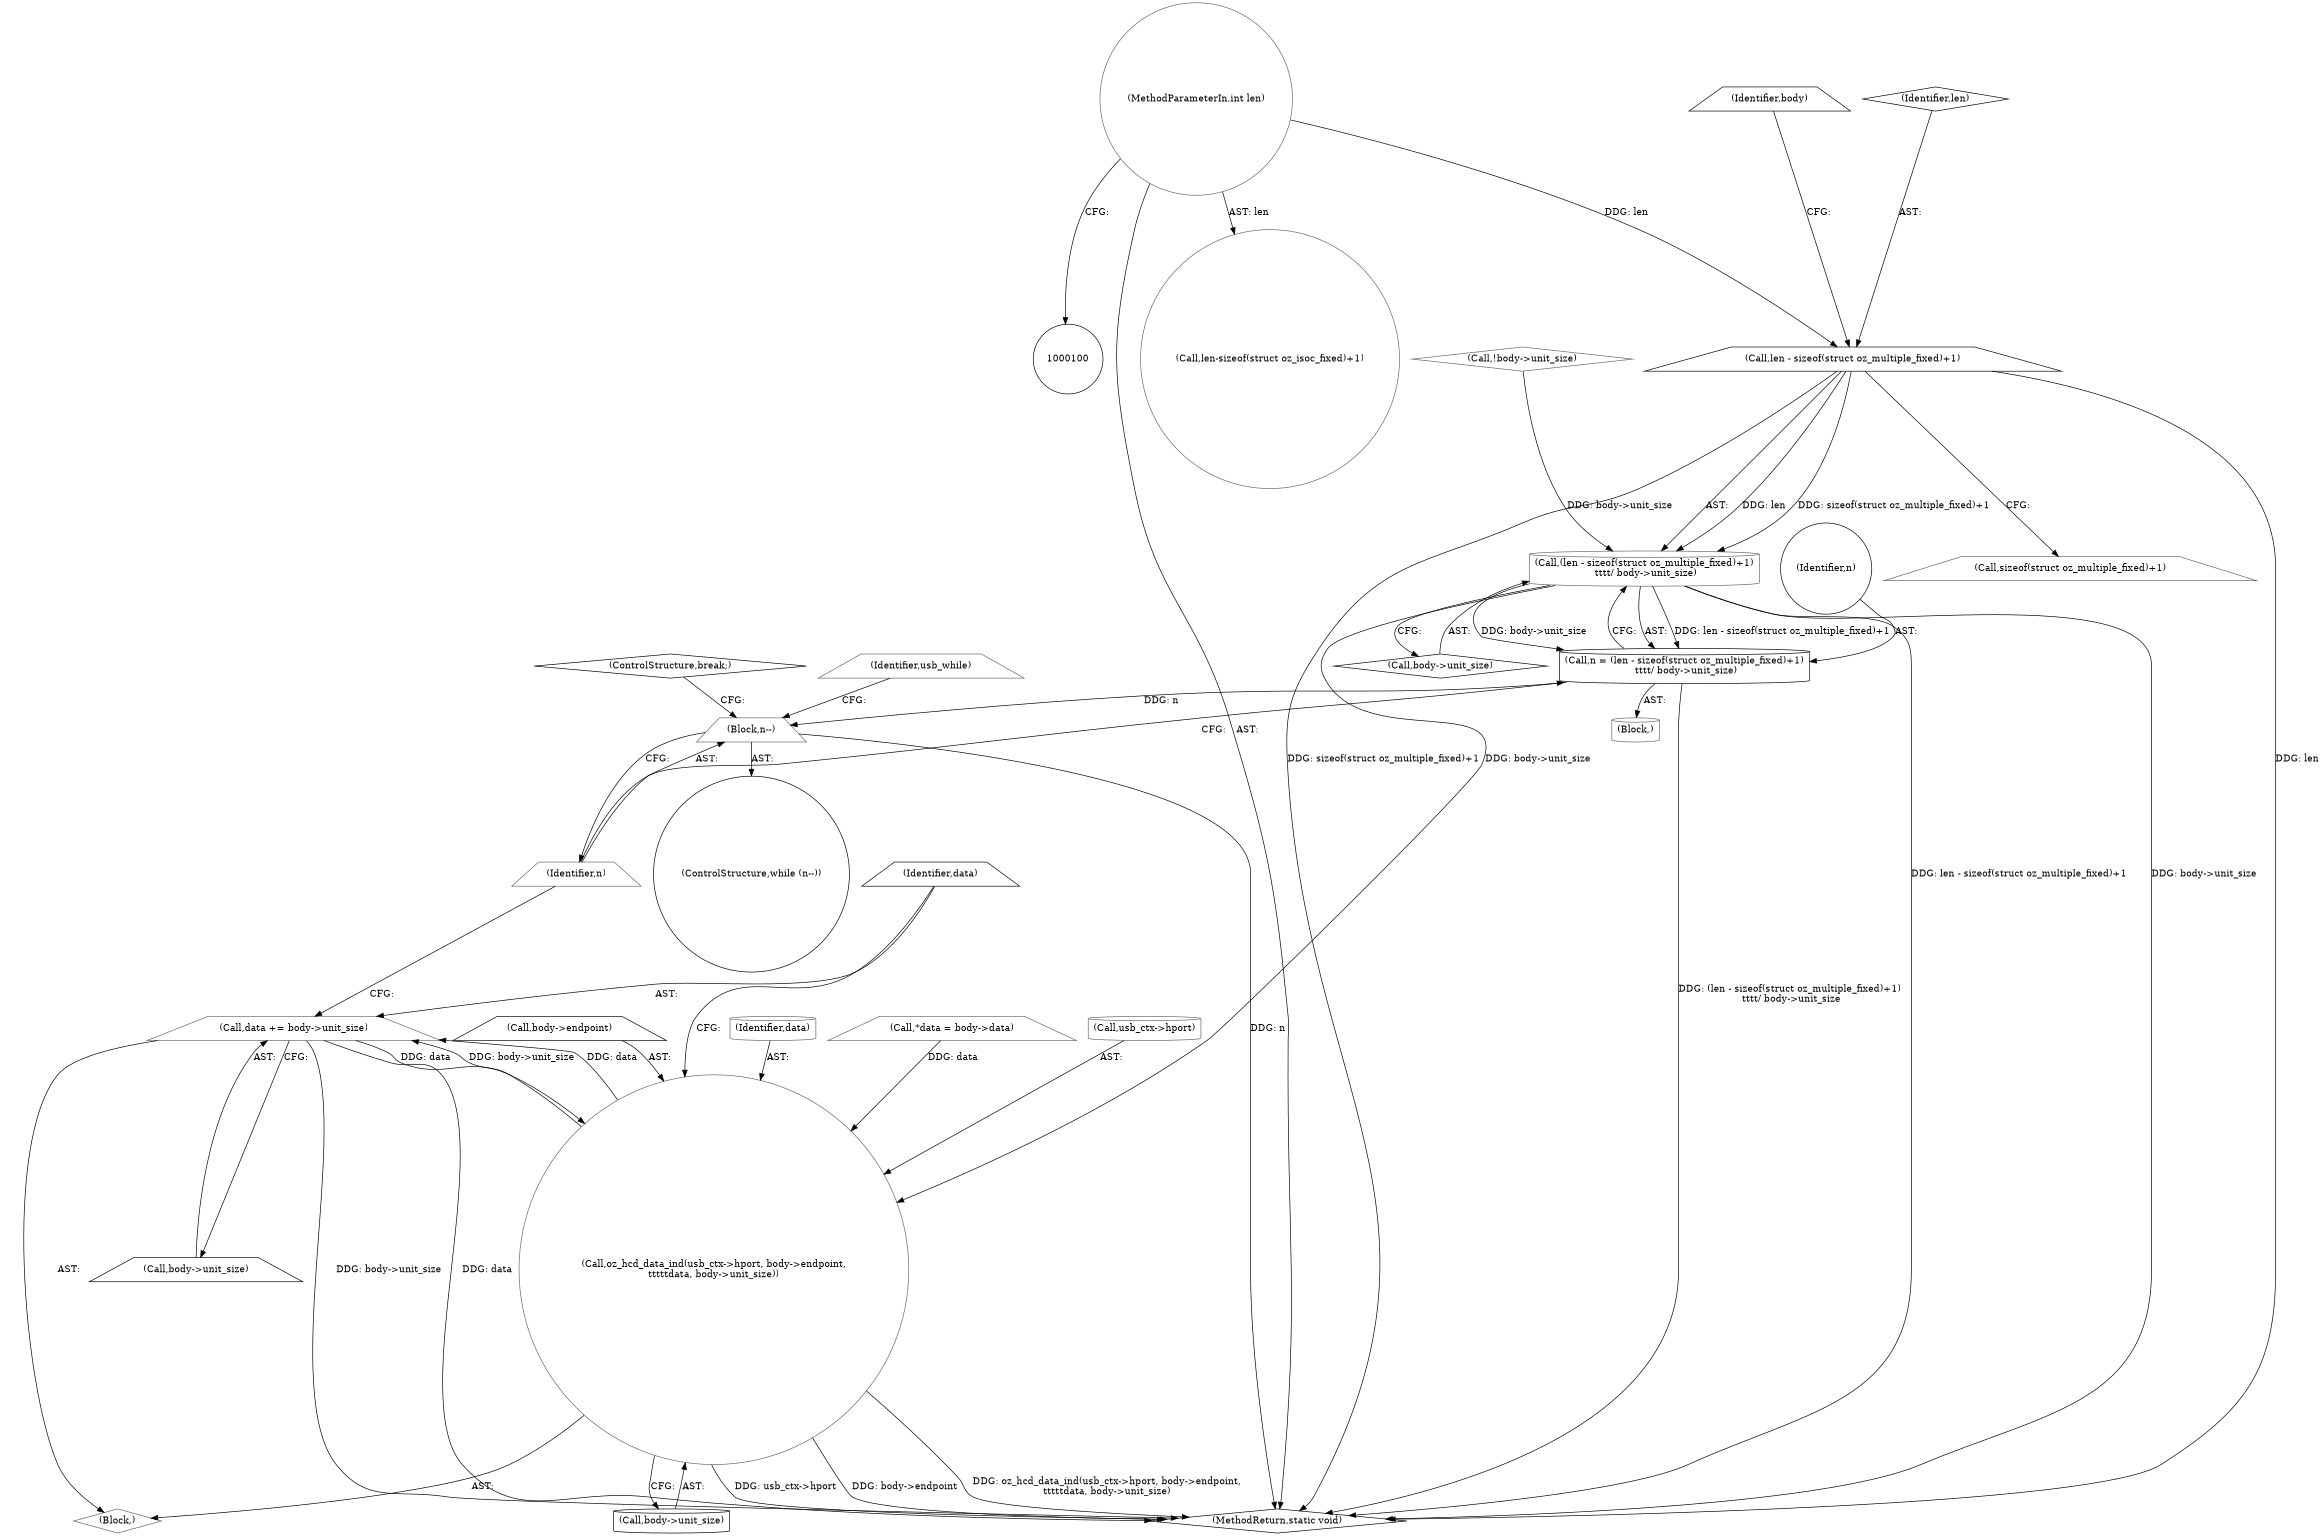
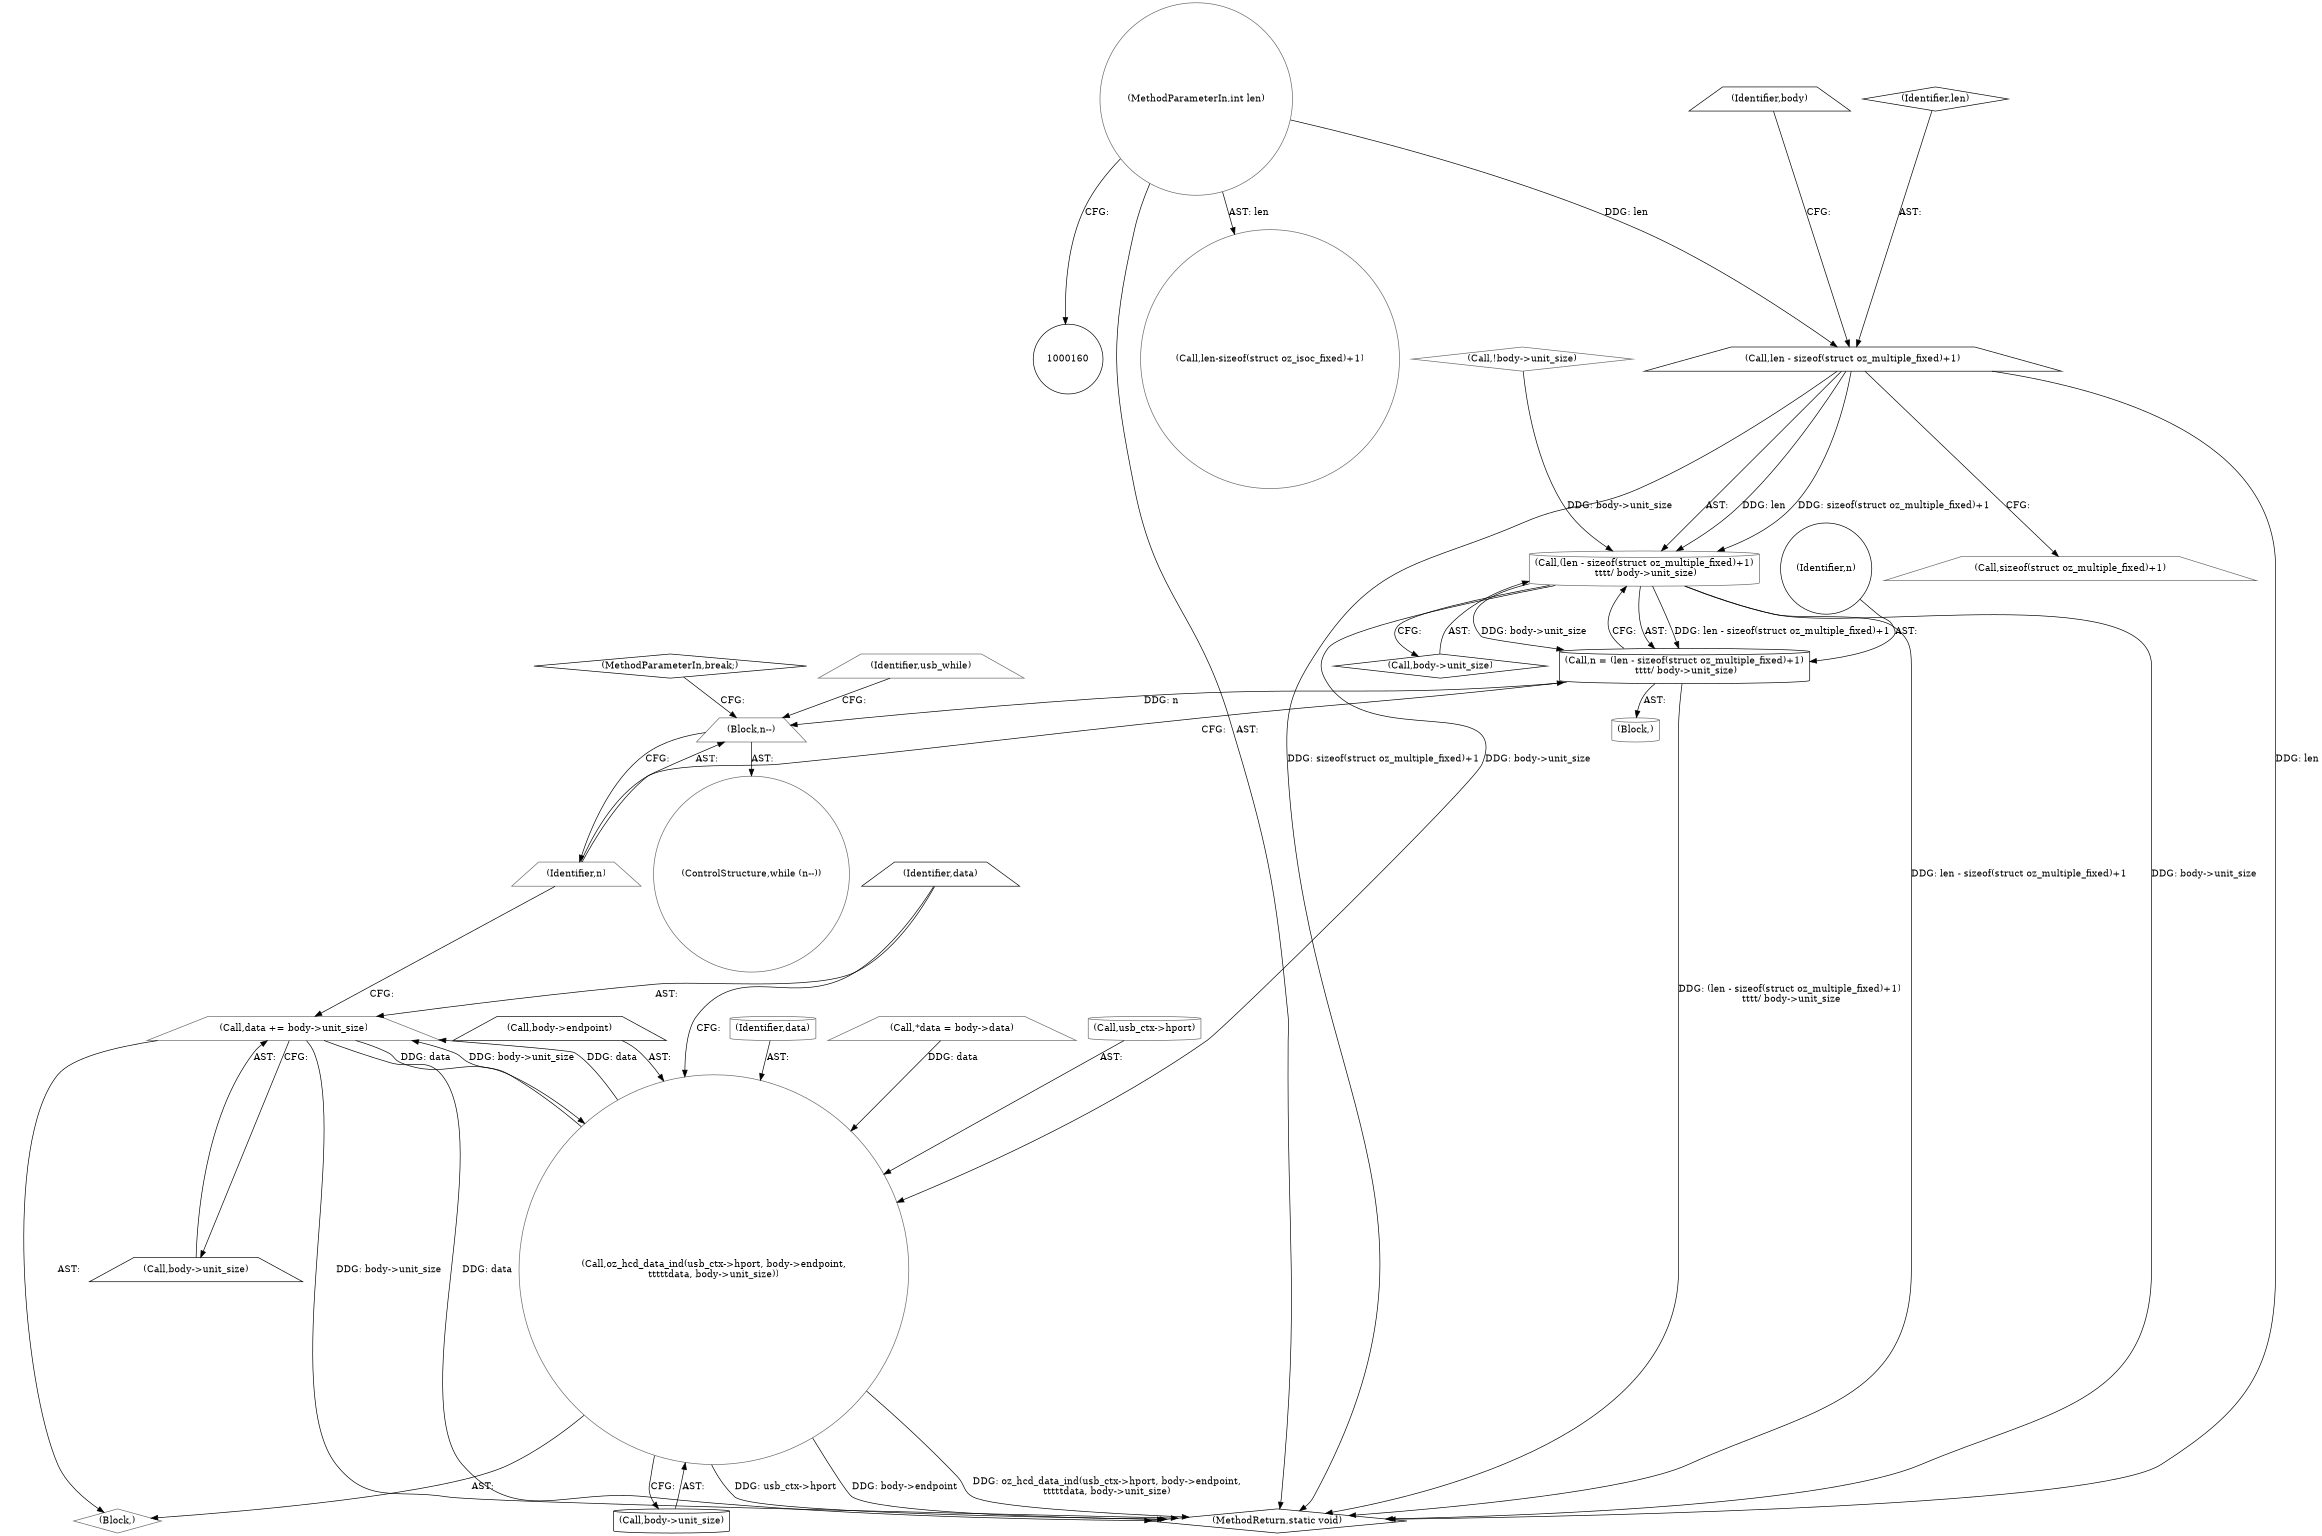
(1068, 359) -> (1068, 359)
(670, 666) -> (670, 666)
(751, 874) -> (751, 874)
(1251, 943) -> none
